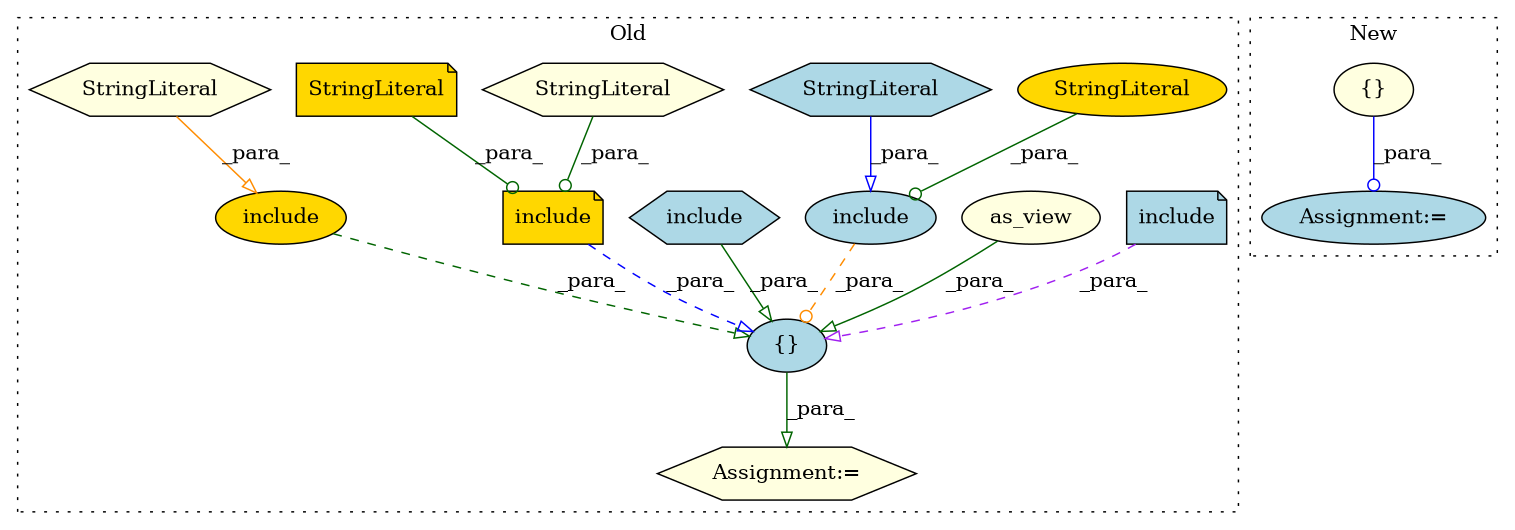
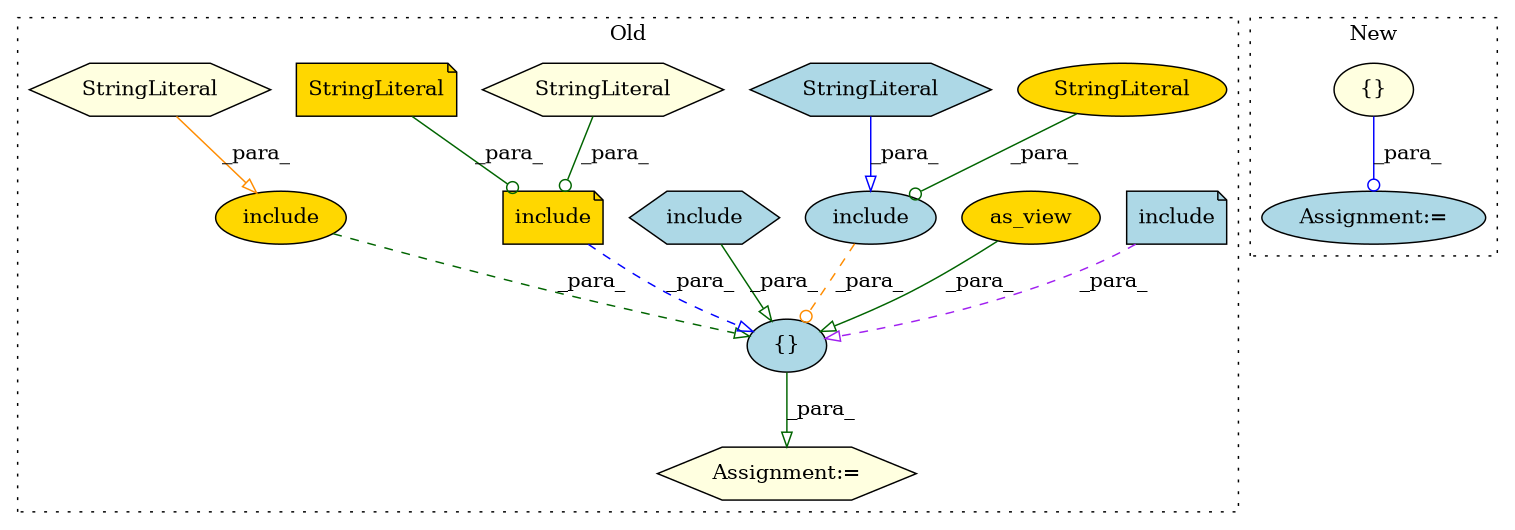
(1031, 218) -> (1031, 218)
